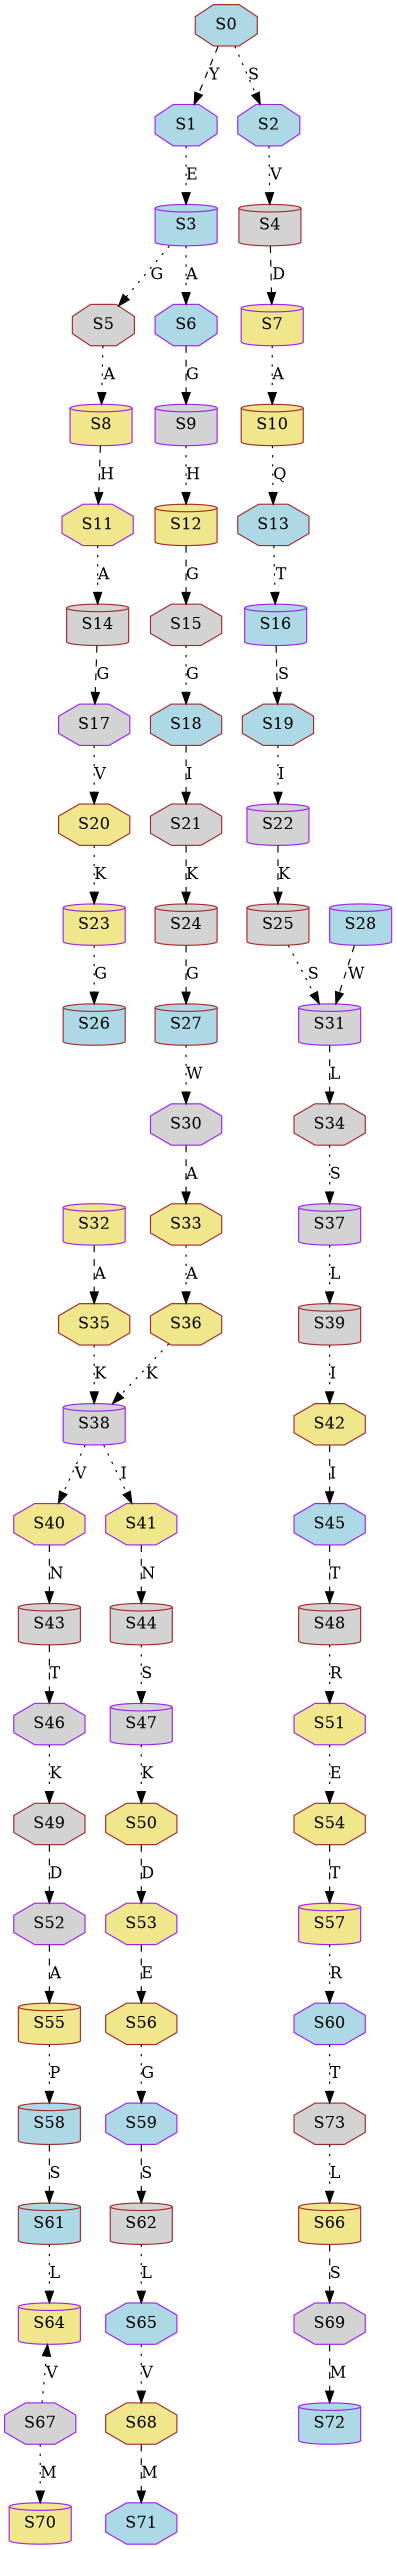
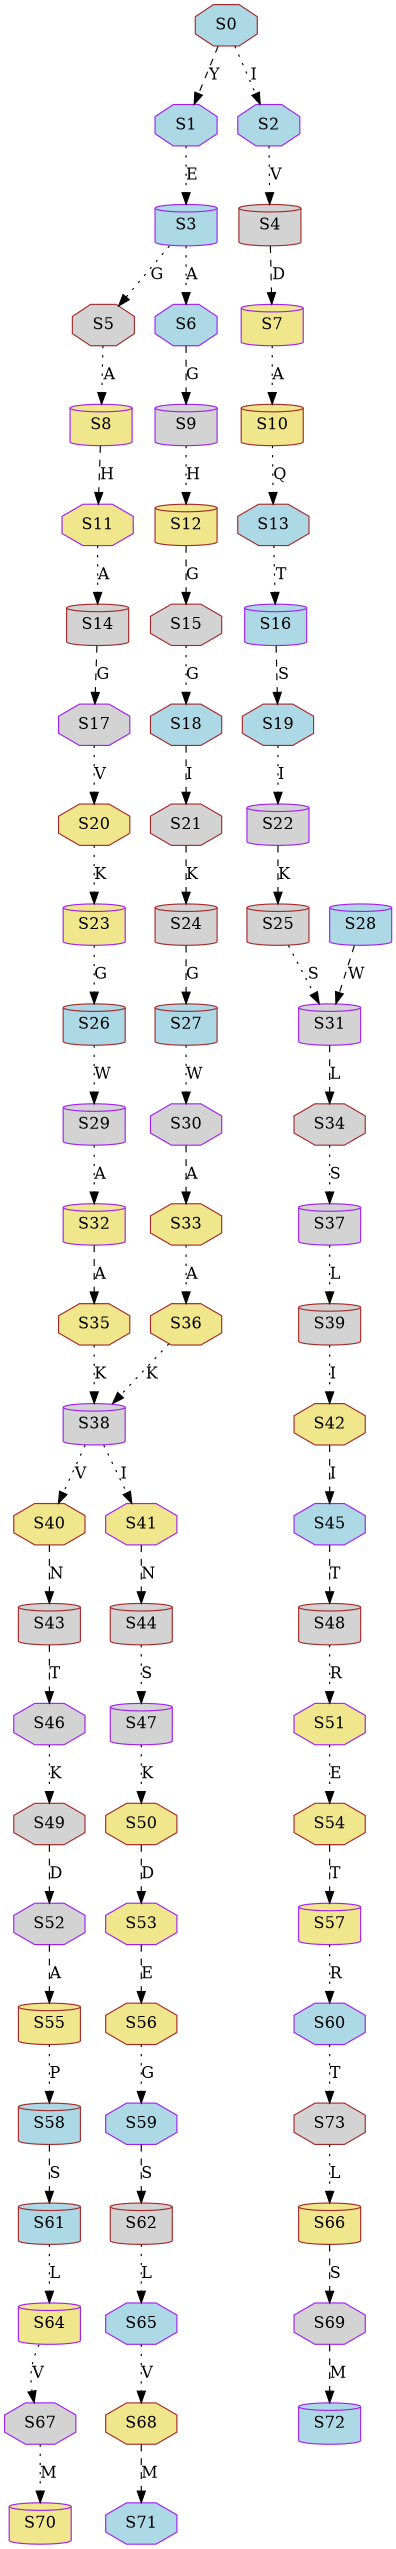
(254, 75) -> (254, 75)
none -> (94, 1124)
(49, 1524) -> (49, 1524)
(44, 2379) -> (32, 2367)
